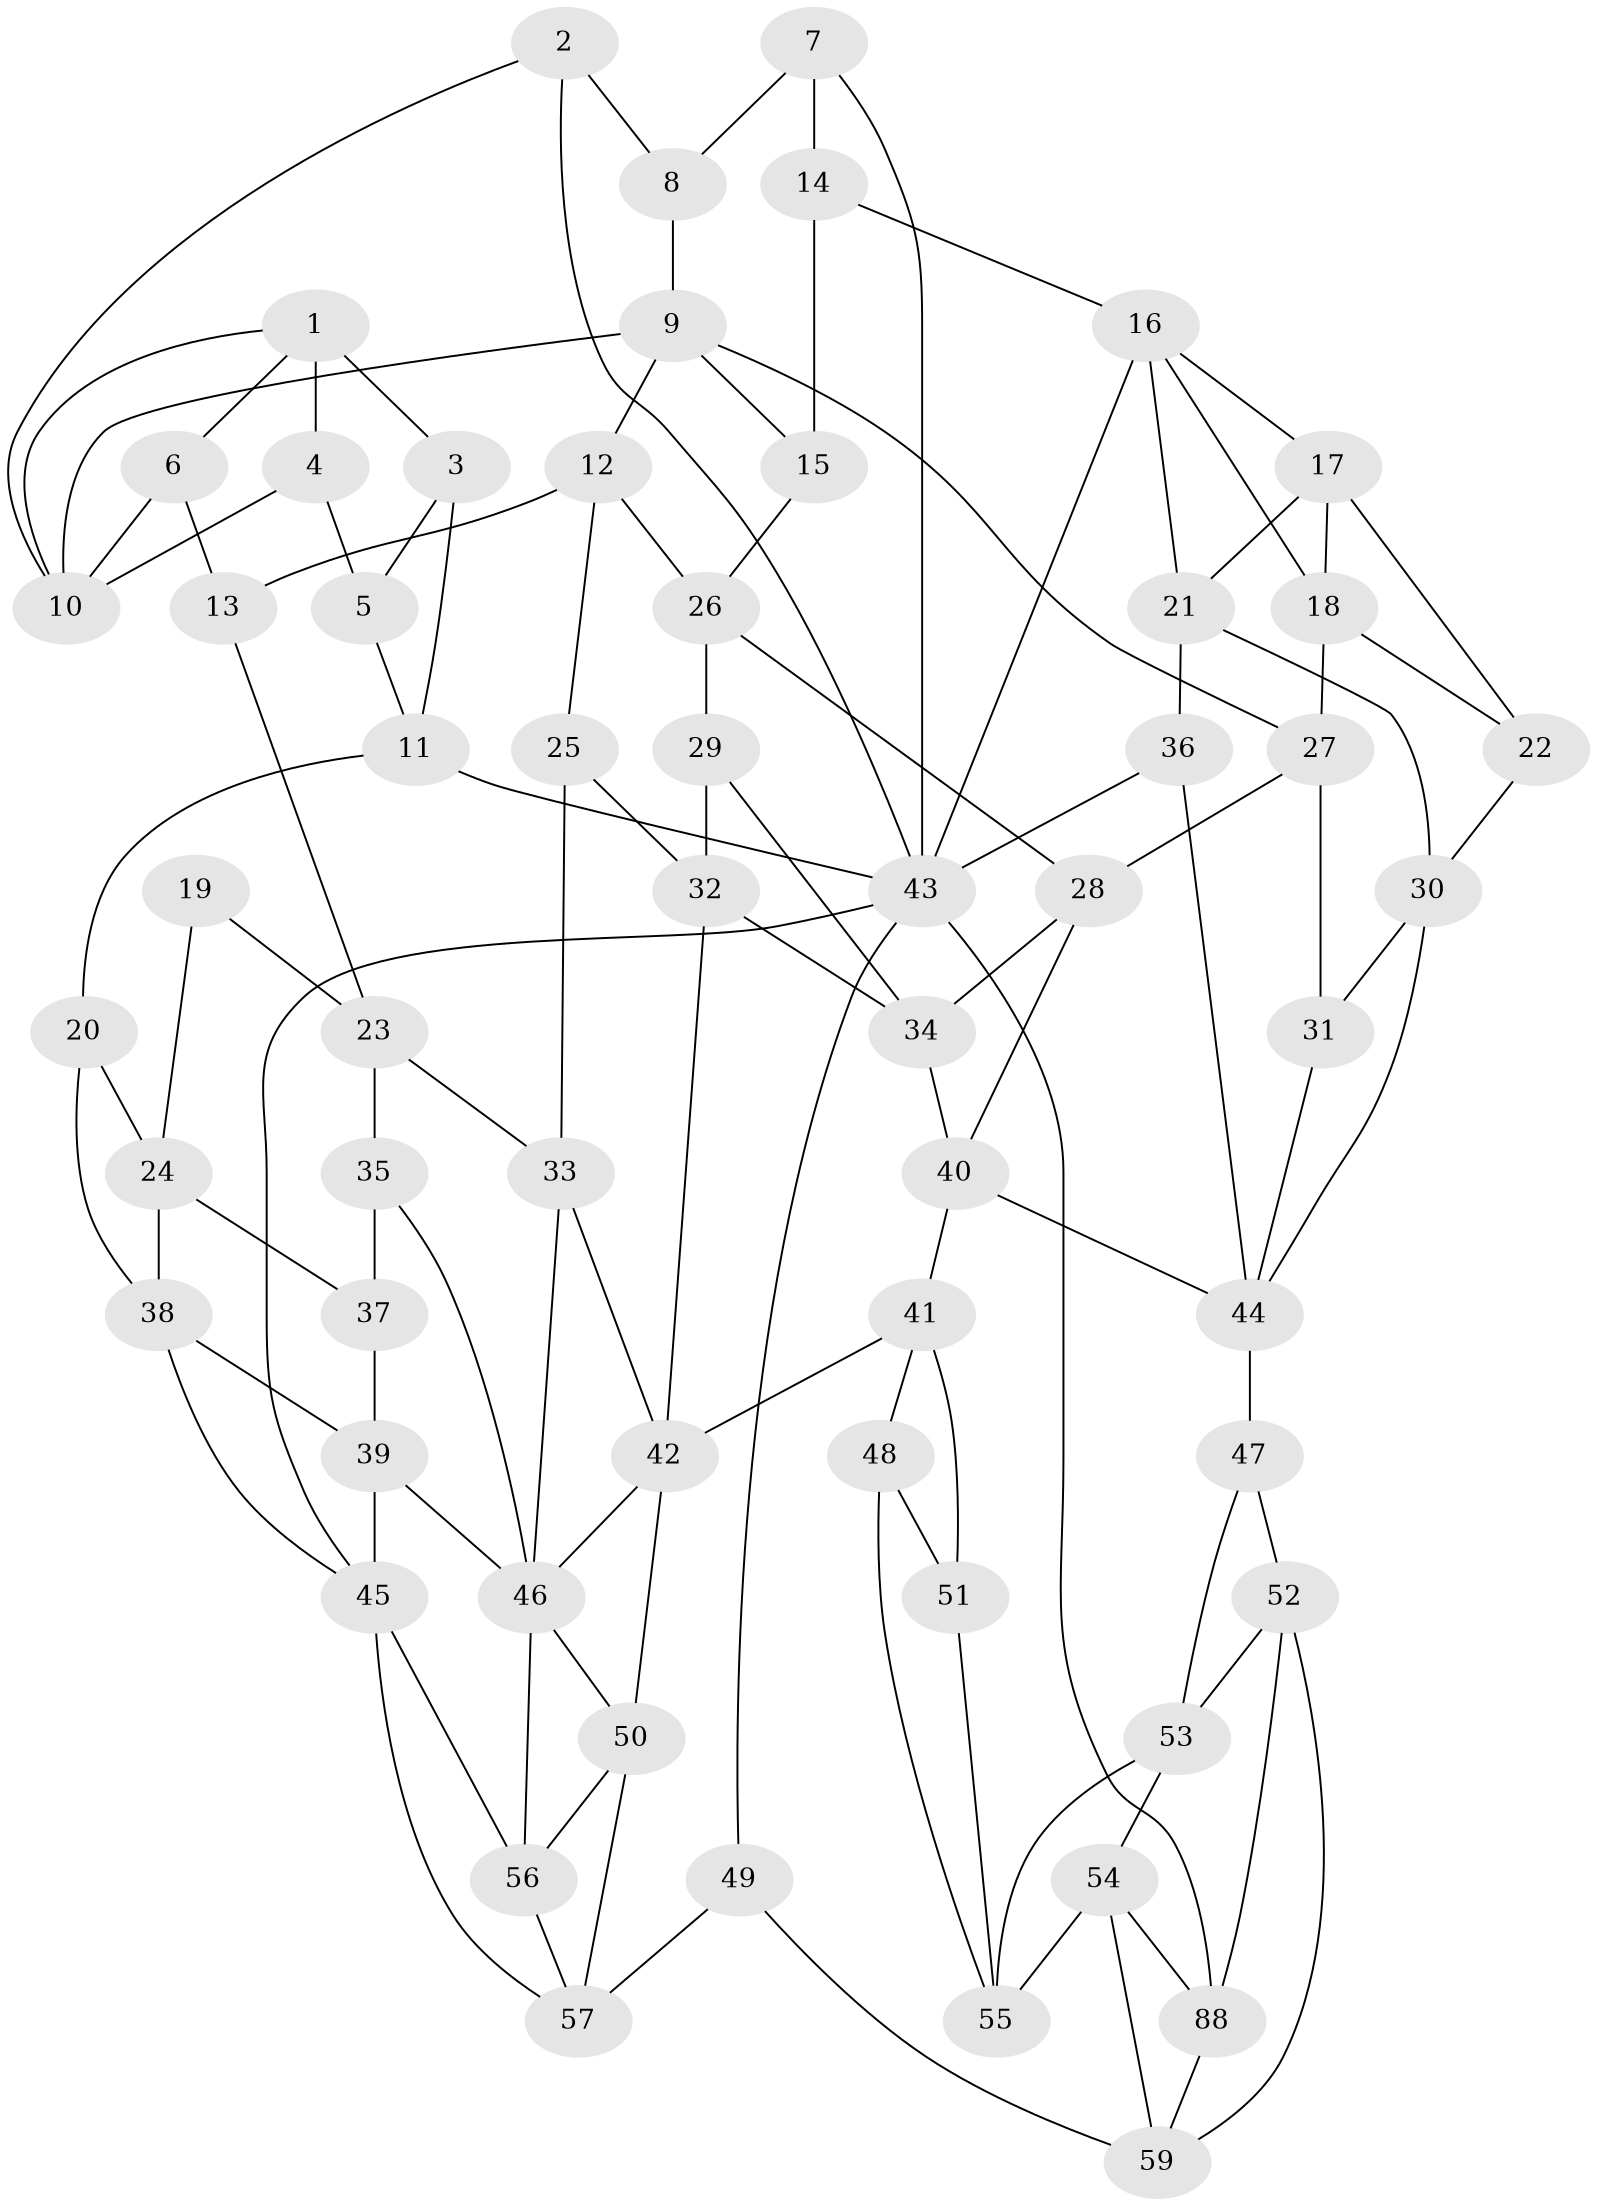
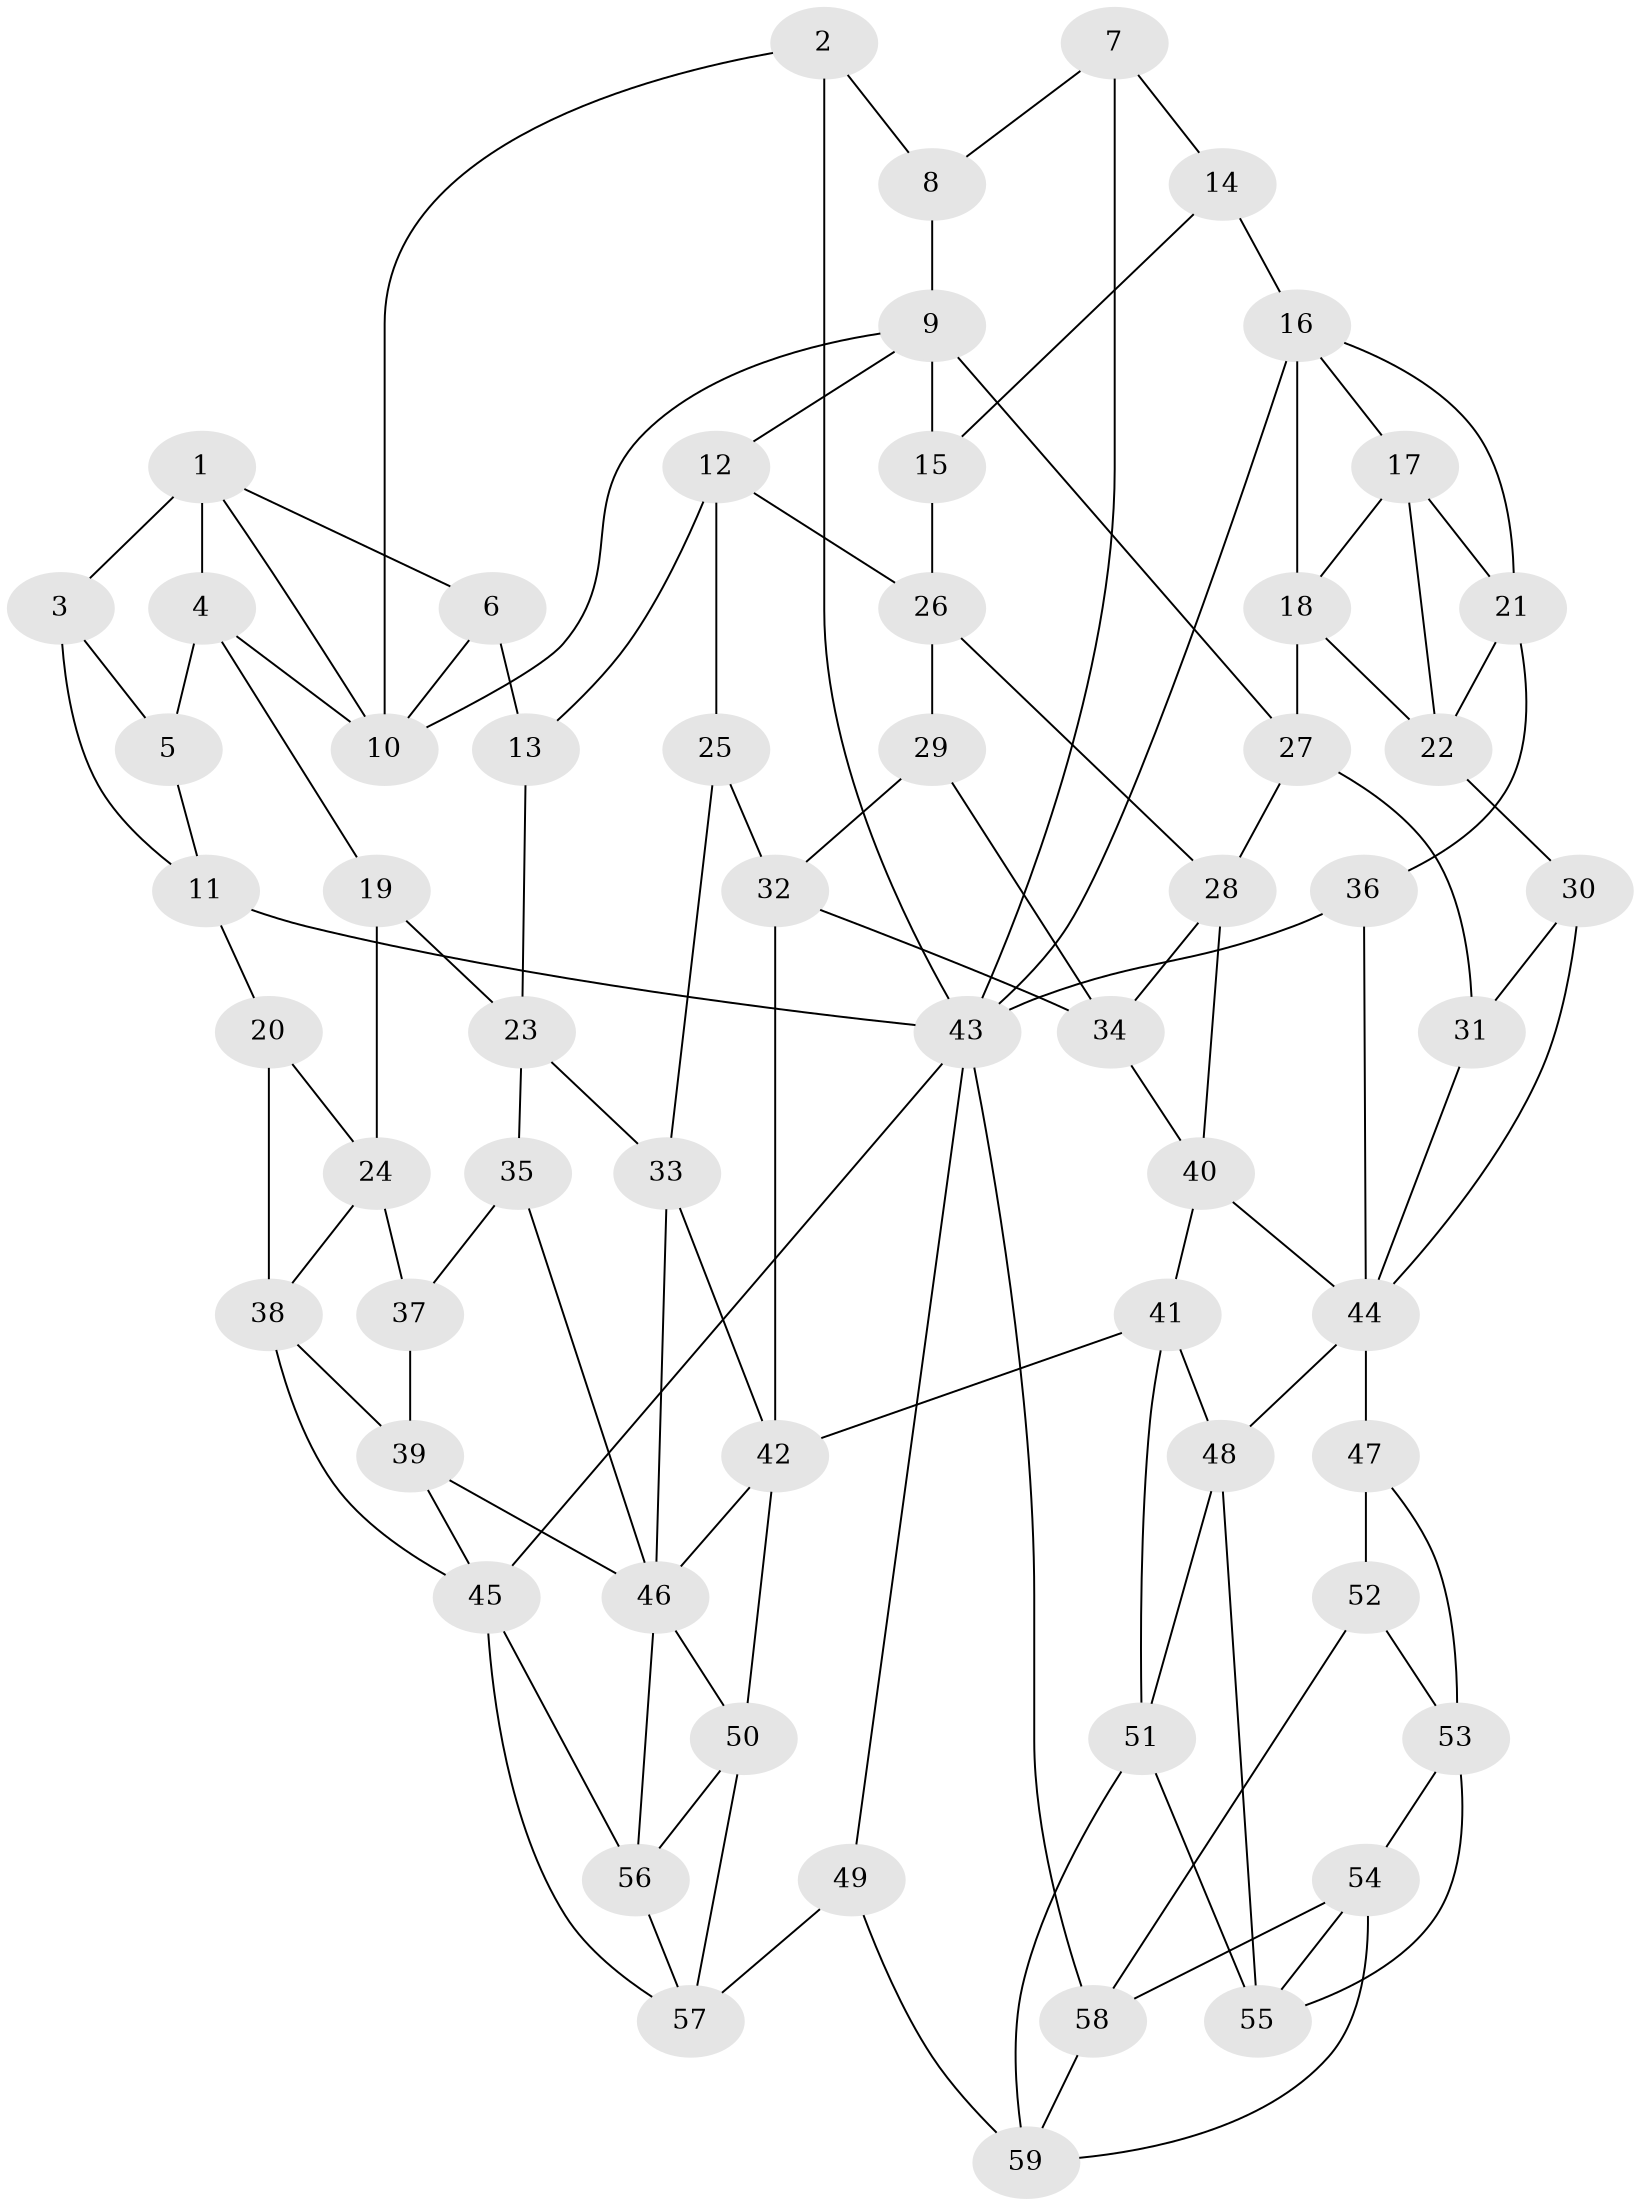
(1374, 704) -> (1476, 679)
none -> (289, 750)
none -> (1293, 1386)
(1321, 1906) -> (1036, 1940)
(1213, 2021) -> (1093, 2021)
